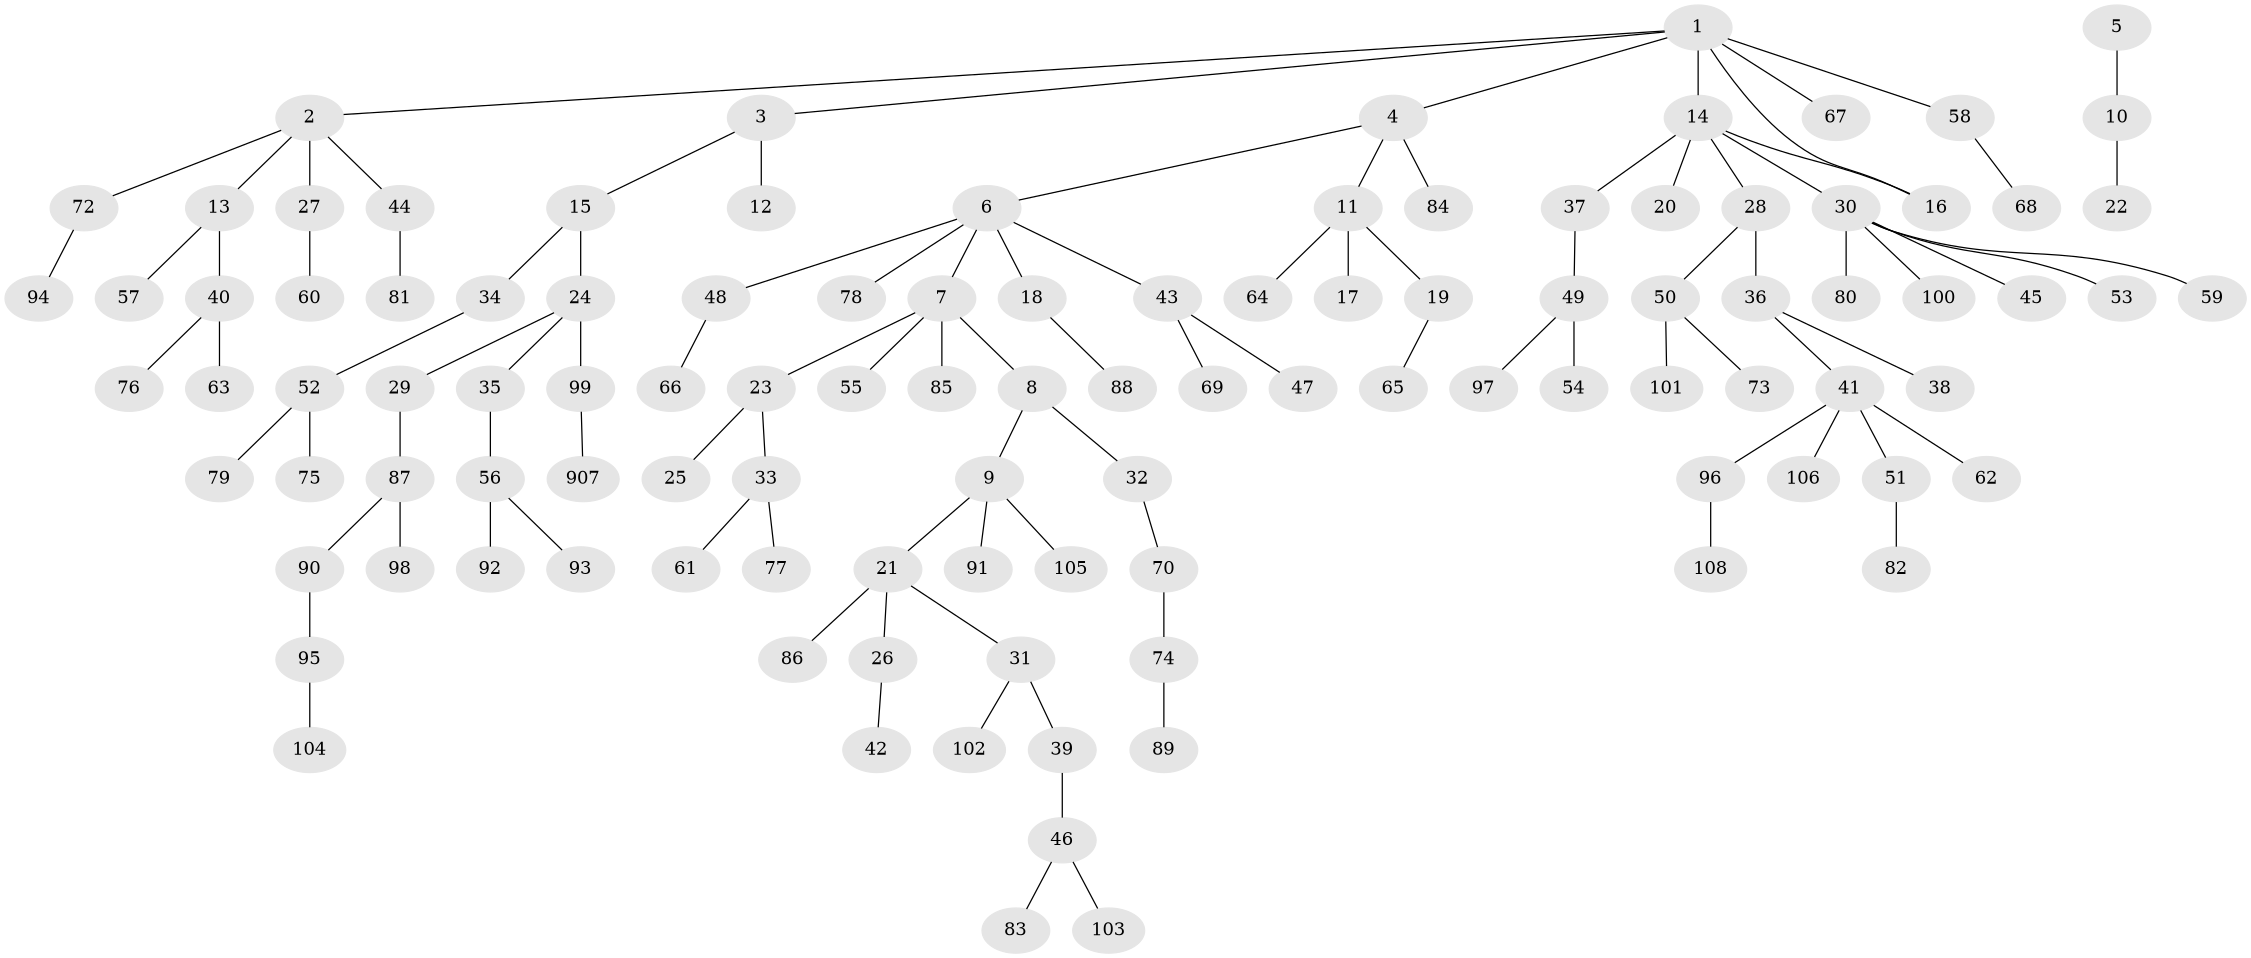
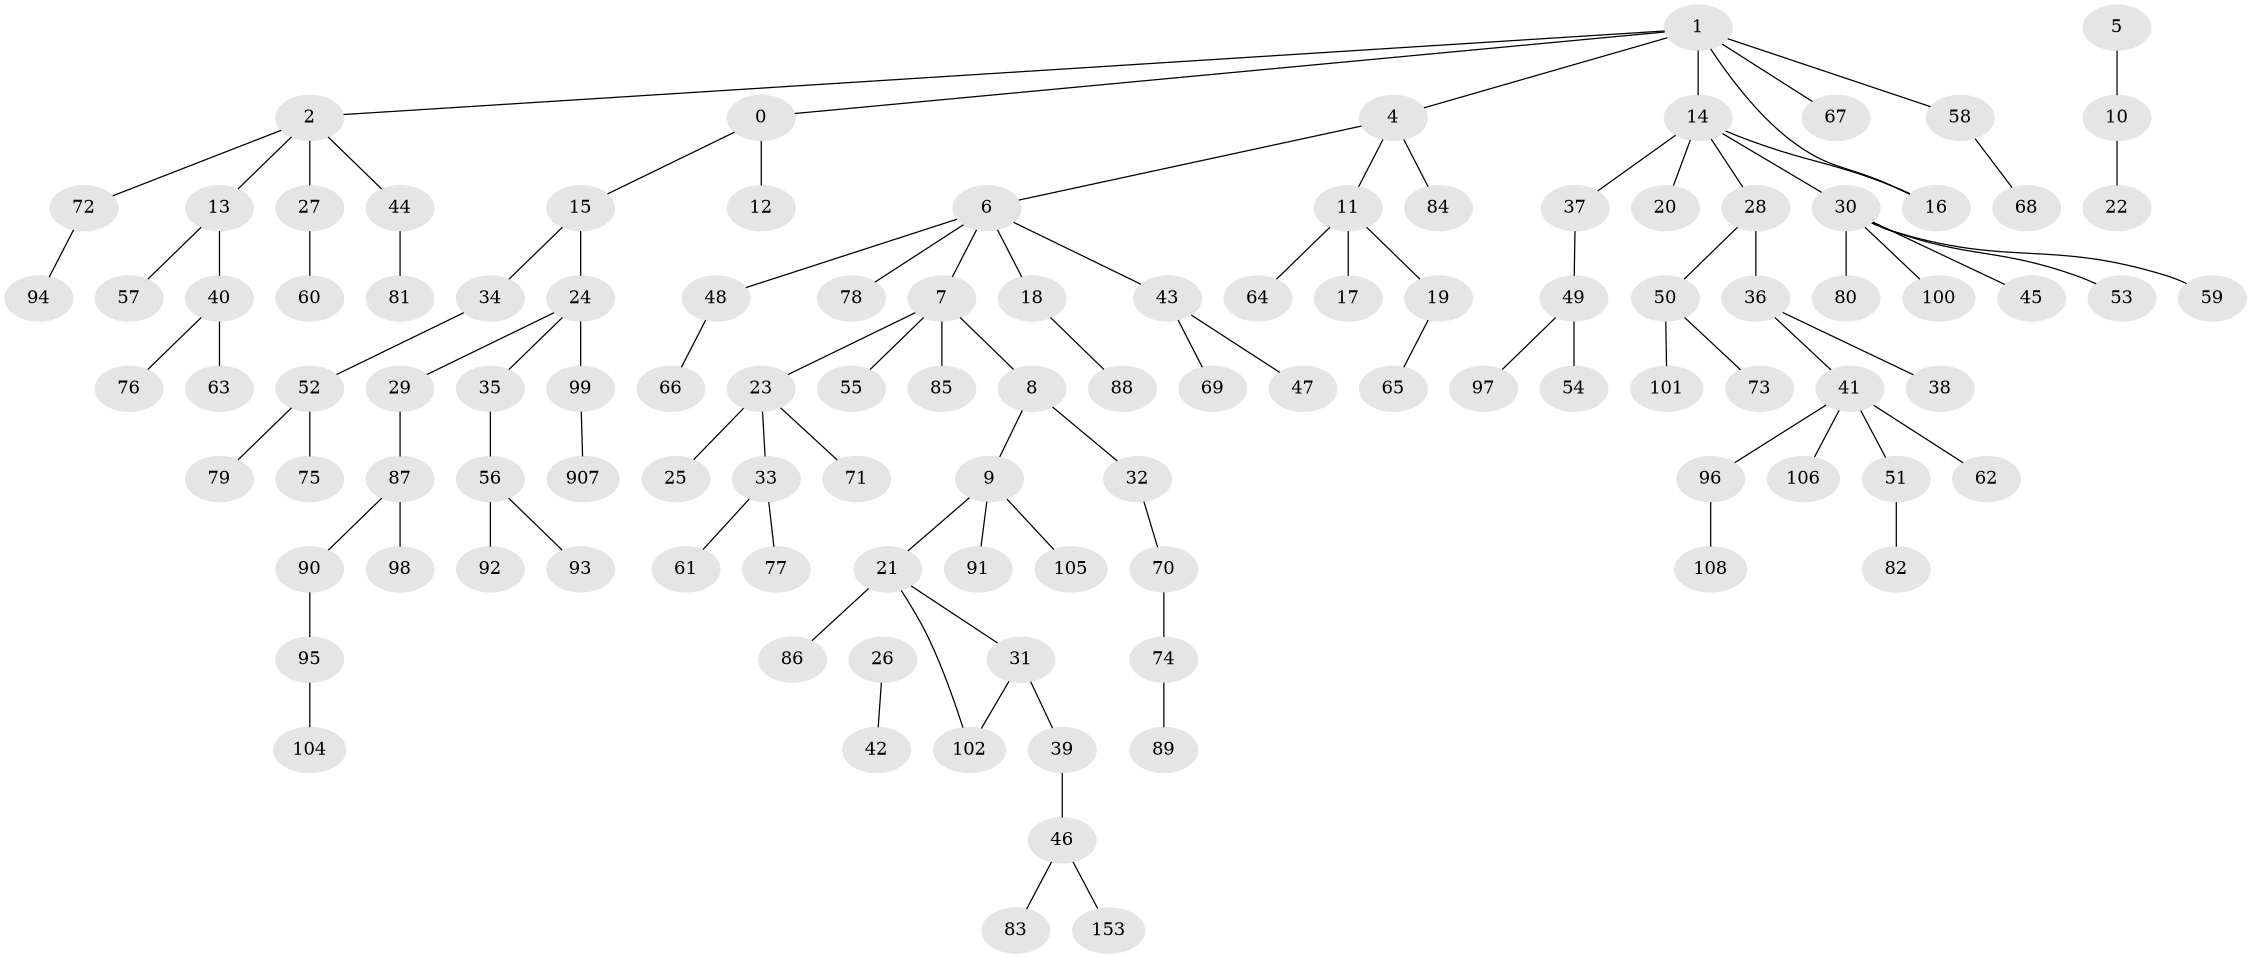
(761, 118) -> (761, 118)
none -> (857, 479)
(885, 615) -> (937, 657)
(1109, 931) -> (1109, 931)
